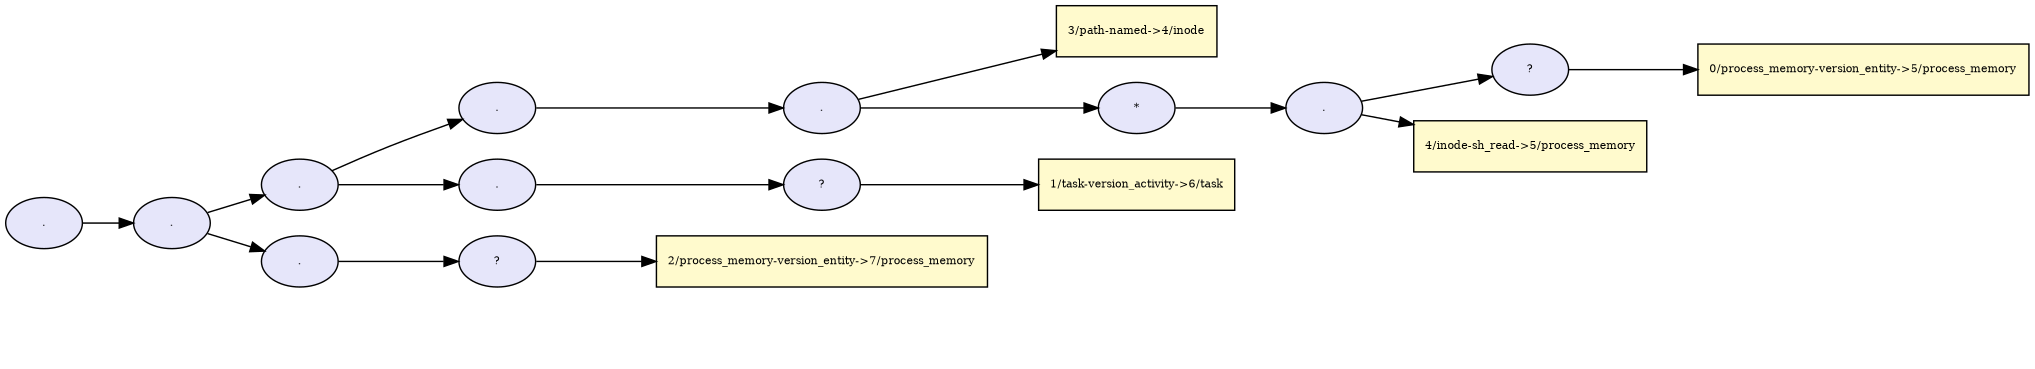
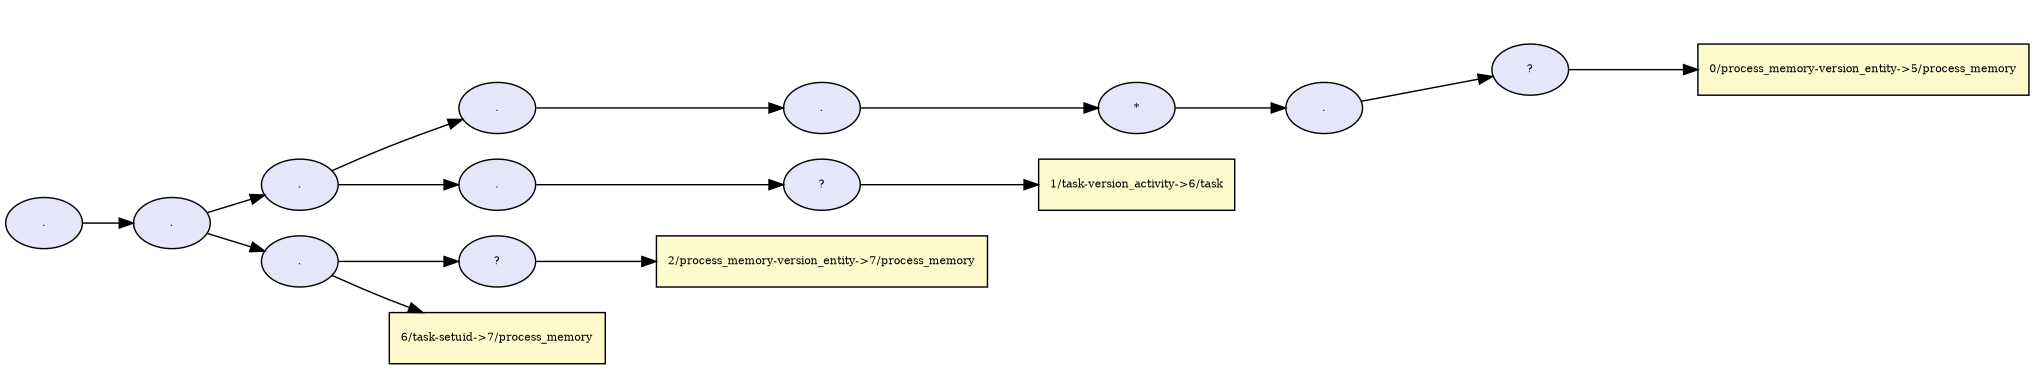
(1137, 31) -> none
(1530, 146) -> none
none -> (497, 338)
